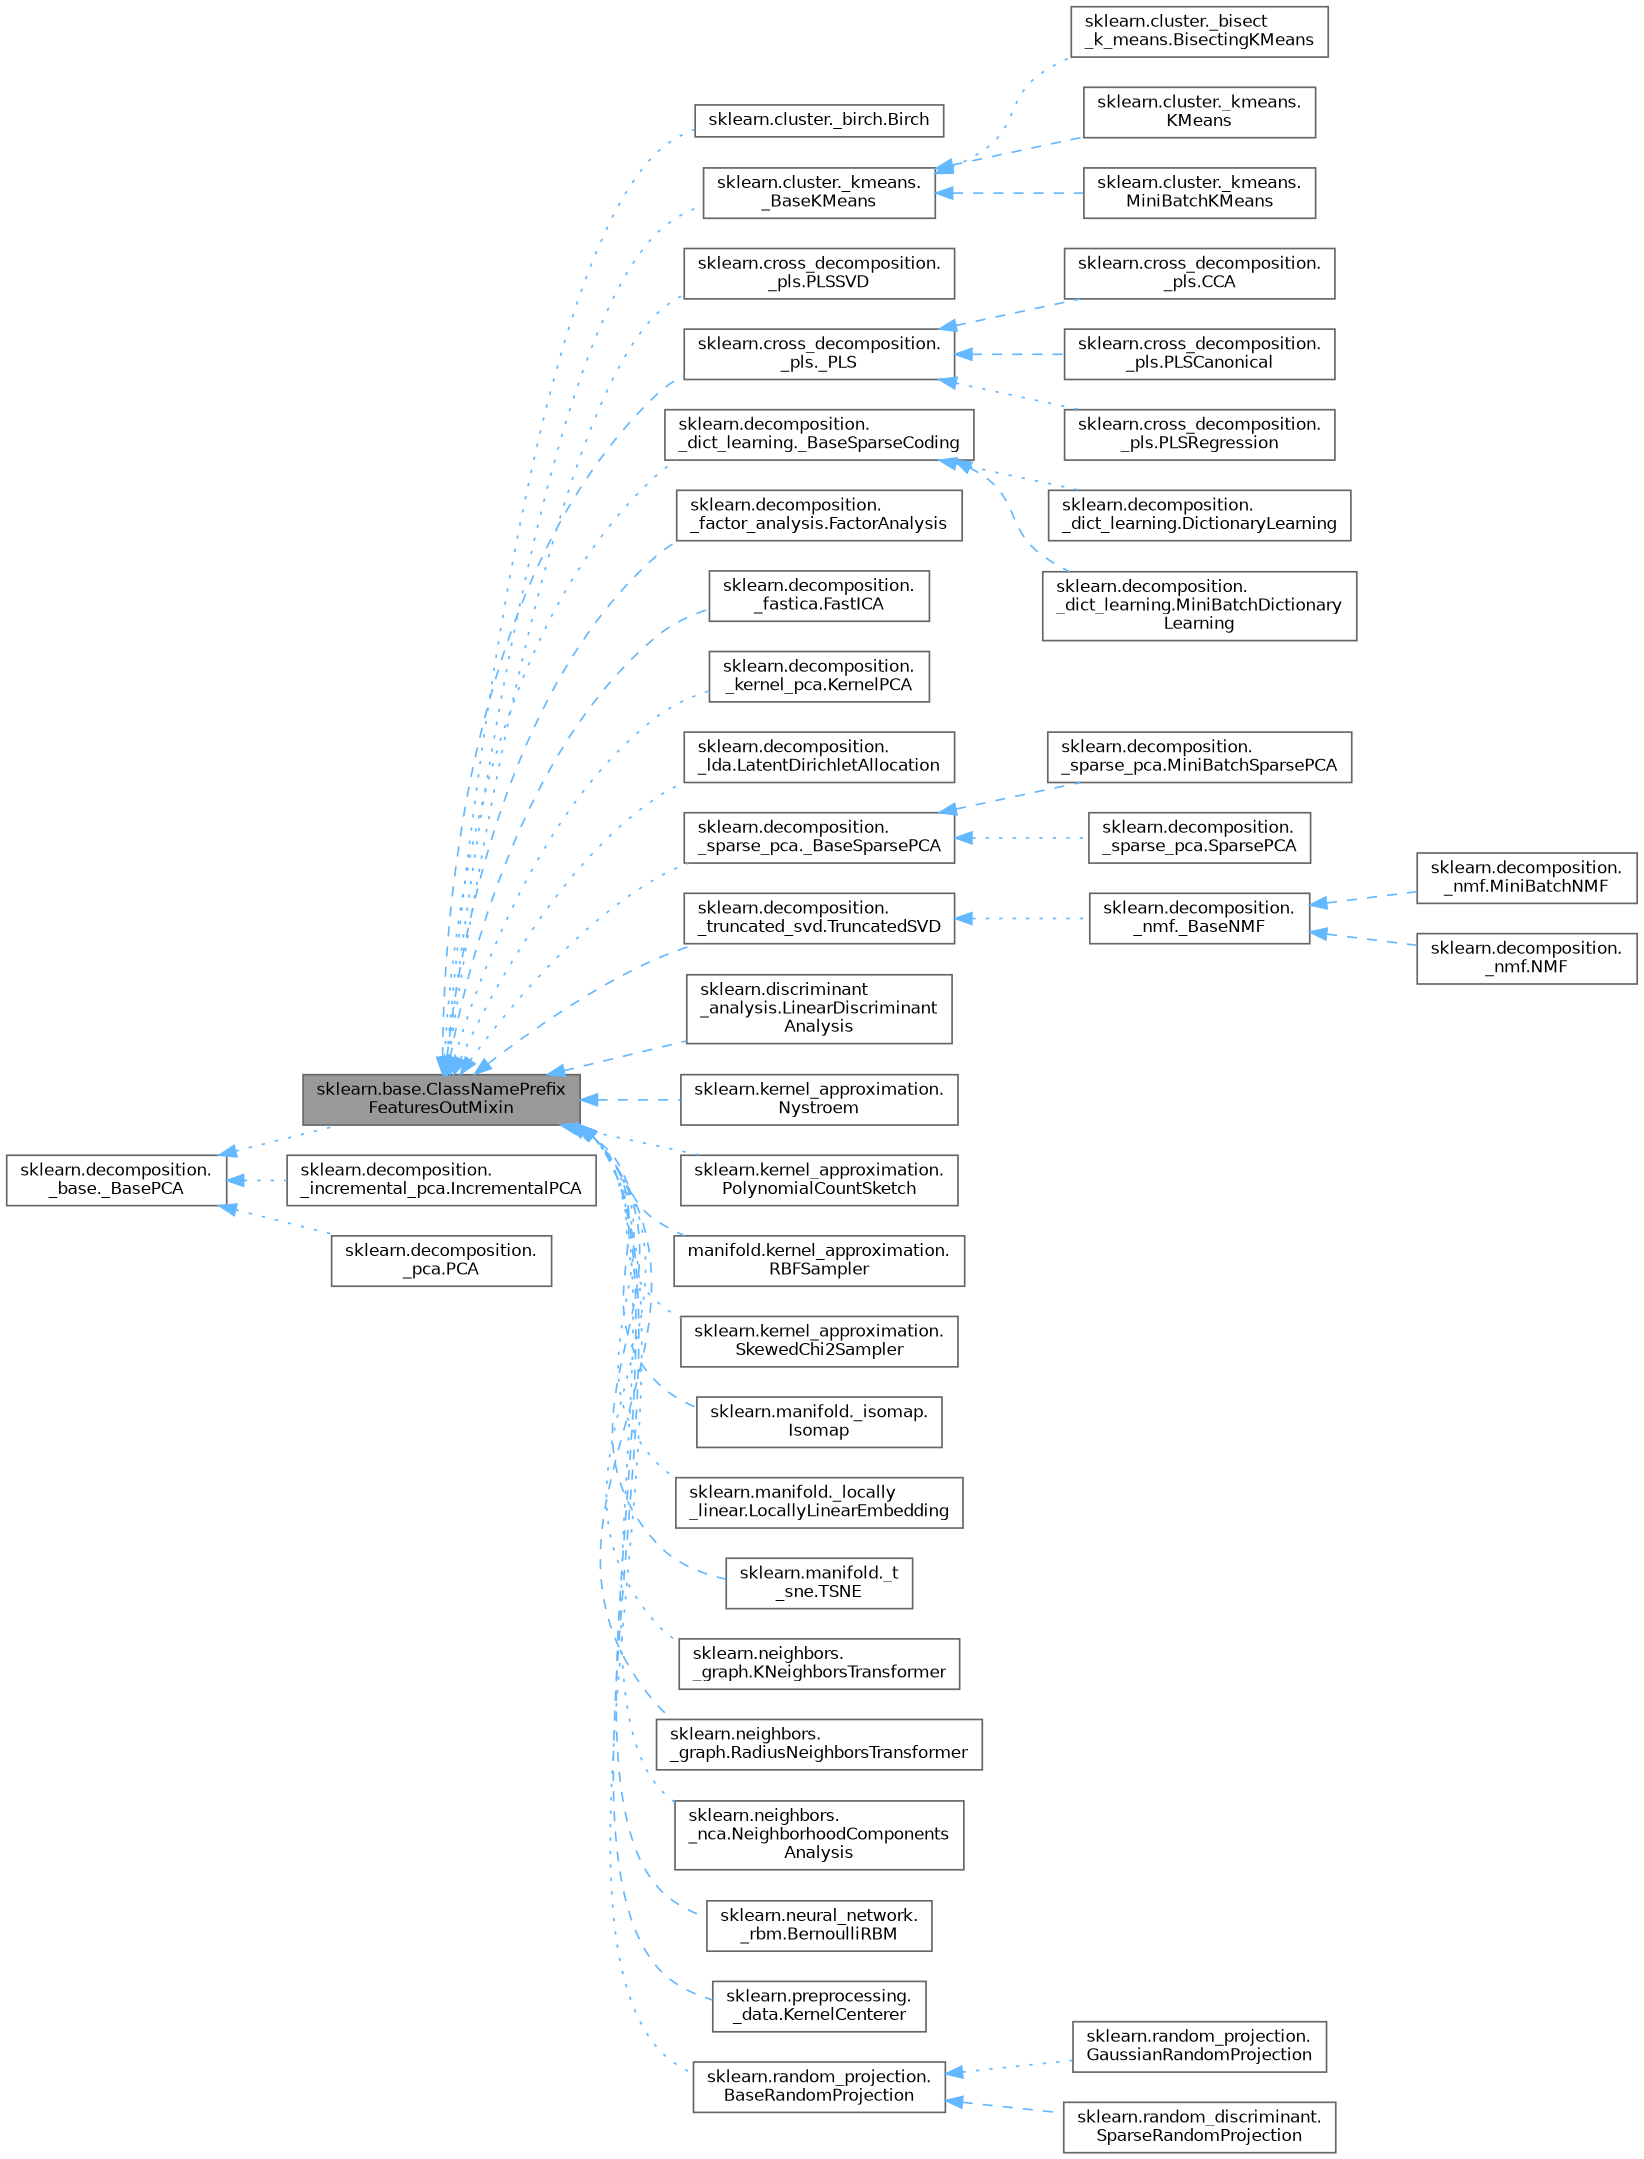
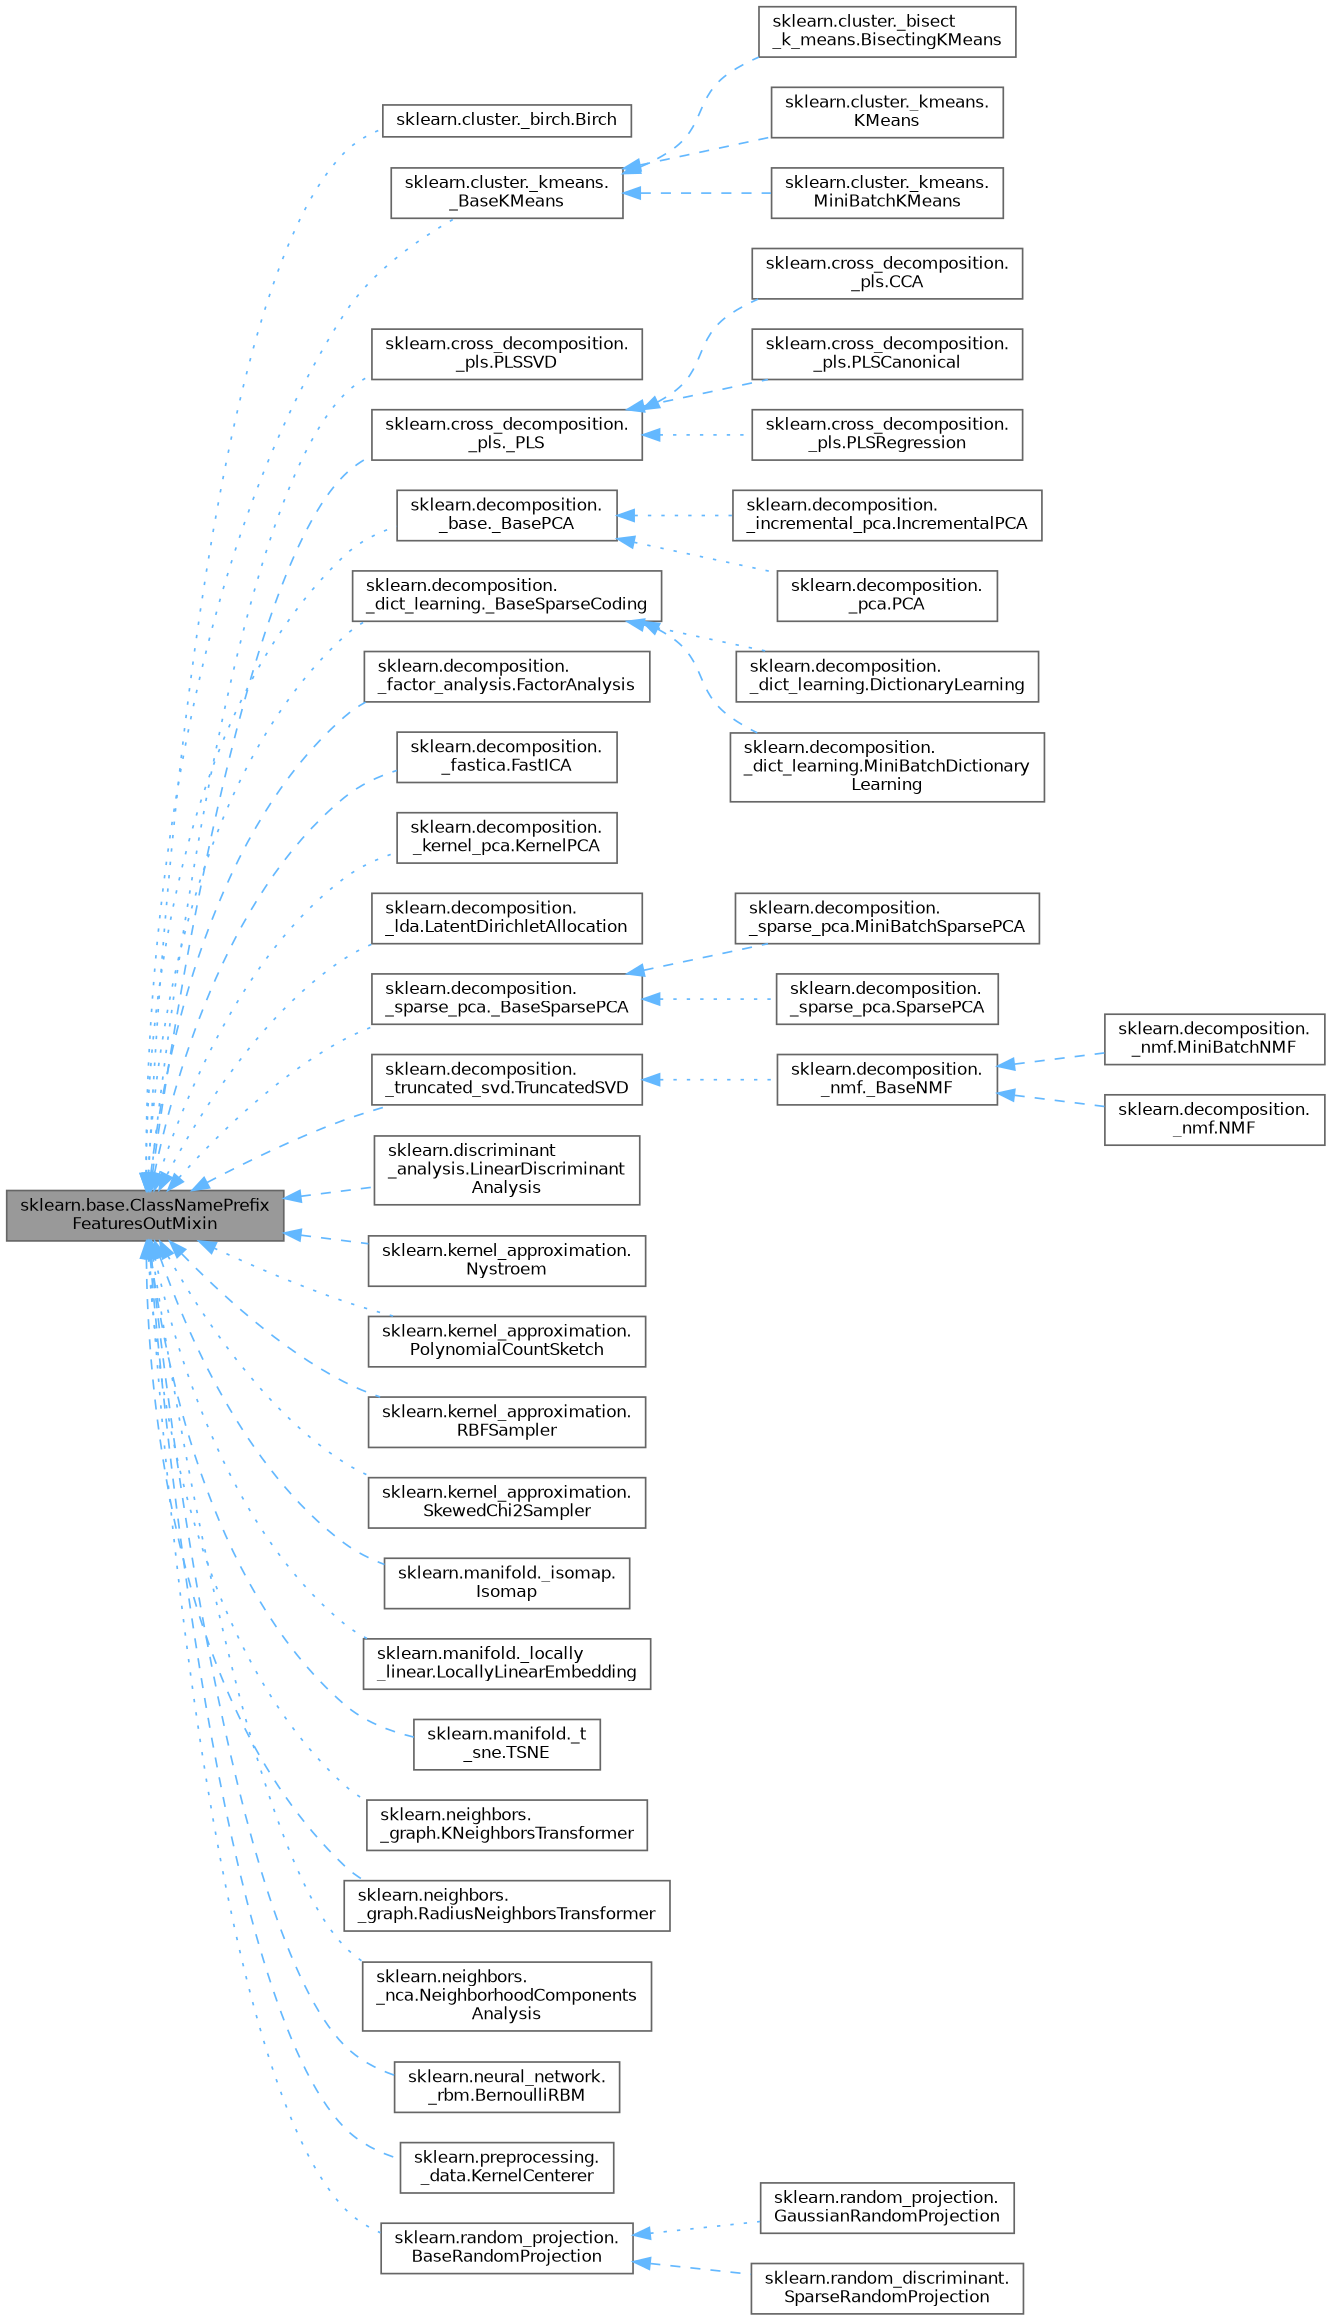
(1012, 113) -> (700, 113)
(288, 1138) -> (183, 868)
(819, 1261) -> (507, 1422)
